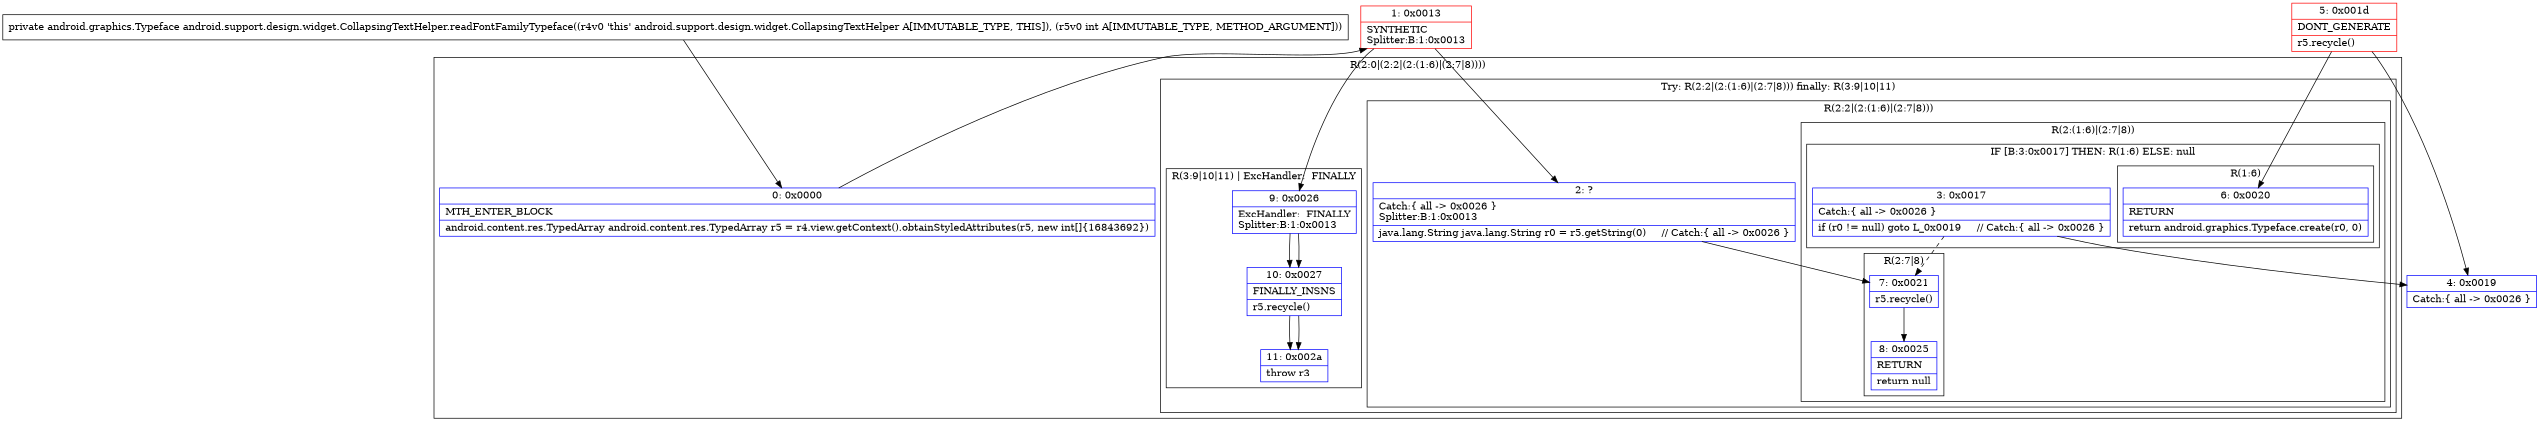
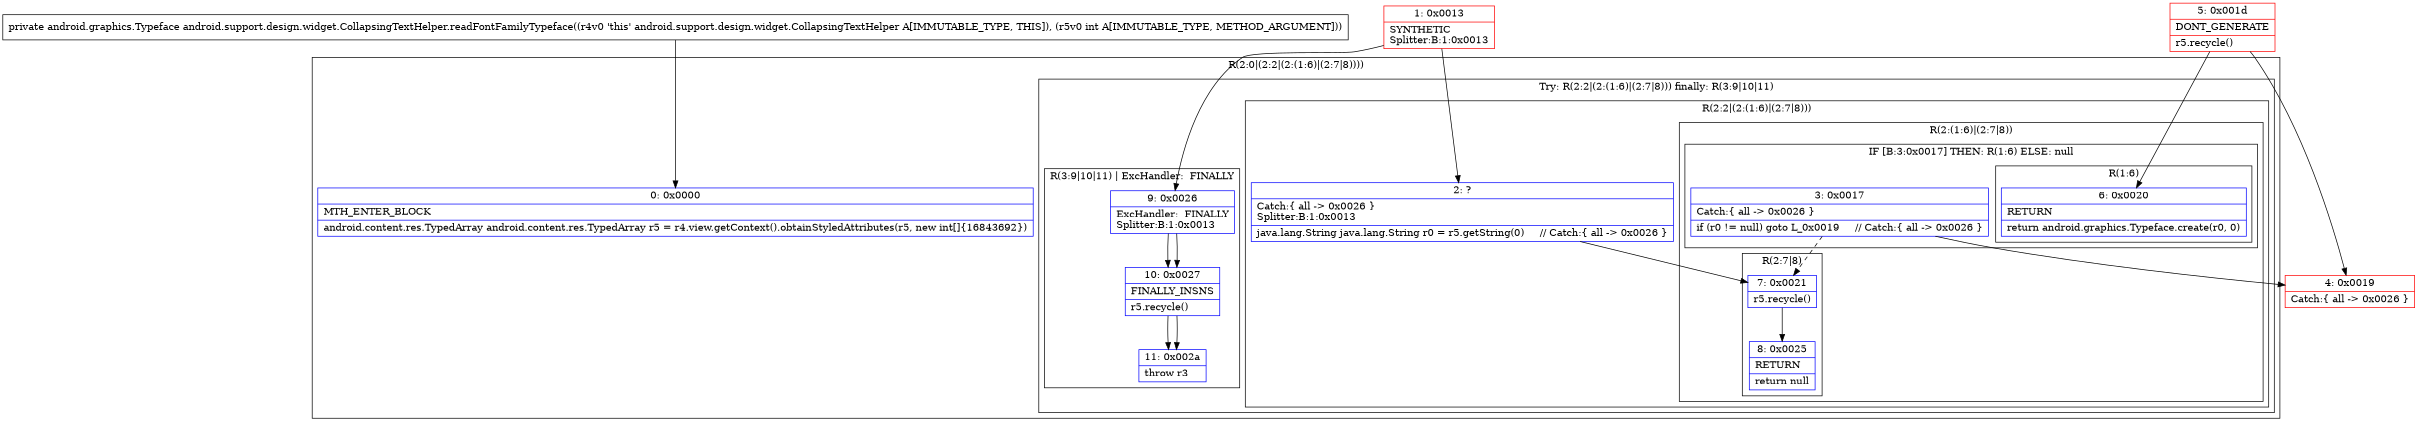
(1089, 78) -> none
(2472, 292) -> (2350, 292)
